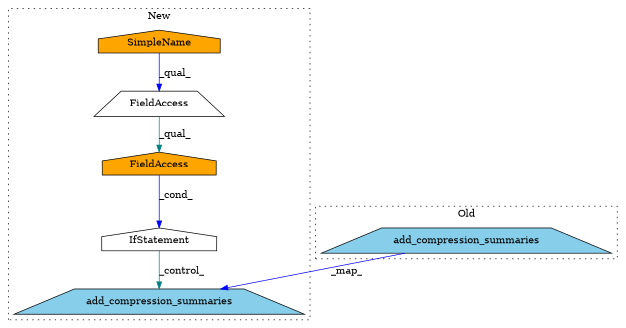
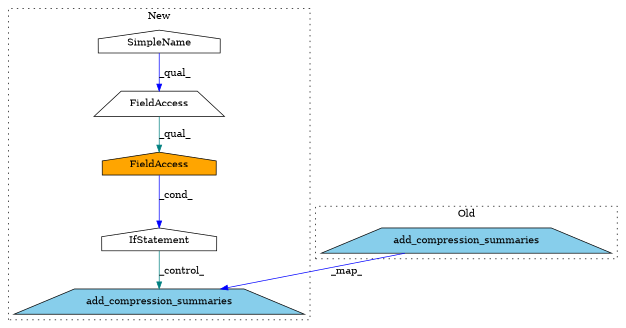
(159, 43) -> (159, 43)
